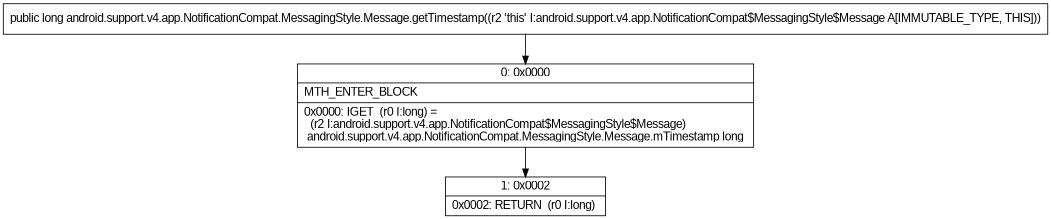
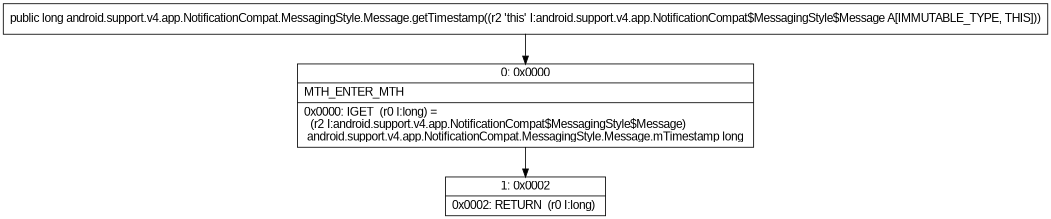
(361, 92) -> (354, 92)
